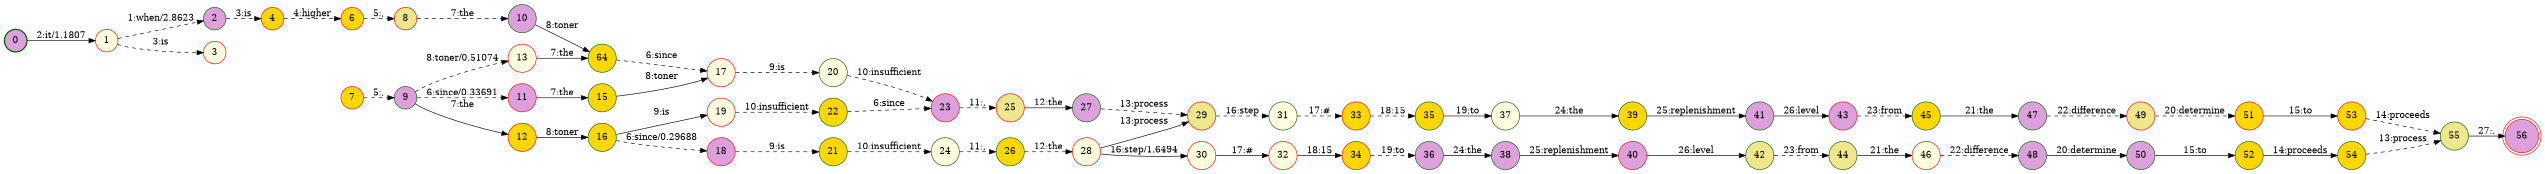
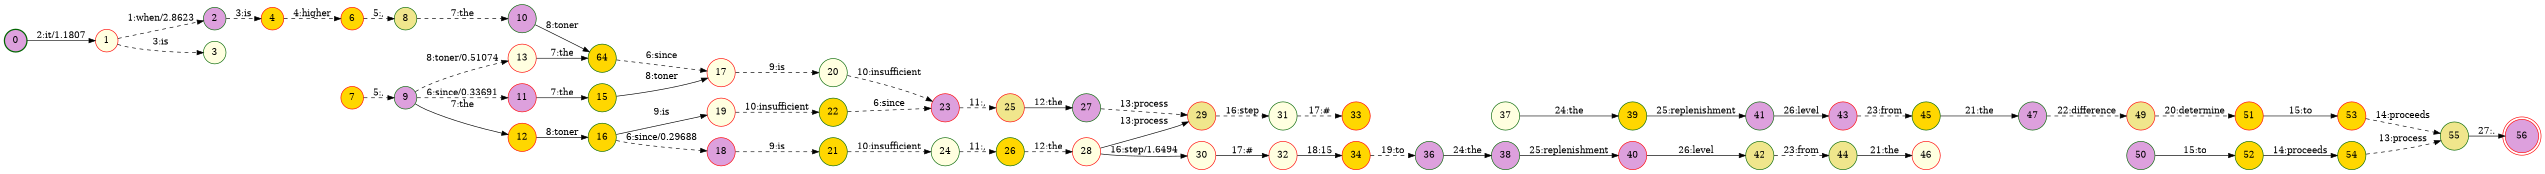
(406, 19) -> (406, 19)
(215, 53) -> (215, 53)
(1429, 116) -> none
(2033, 156) -> none
